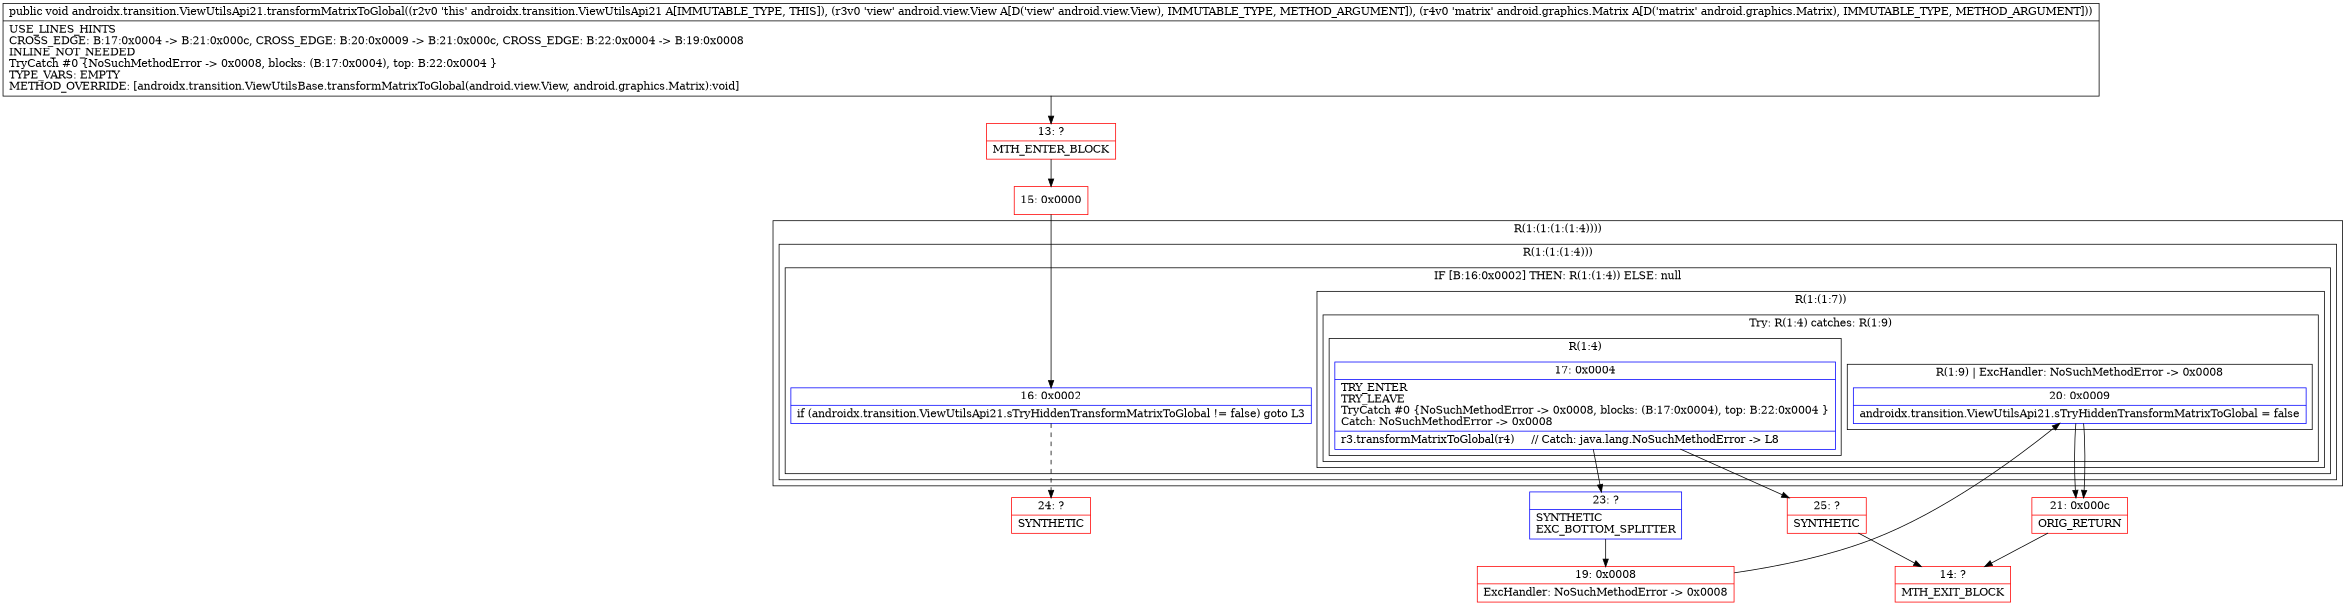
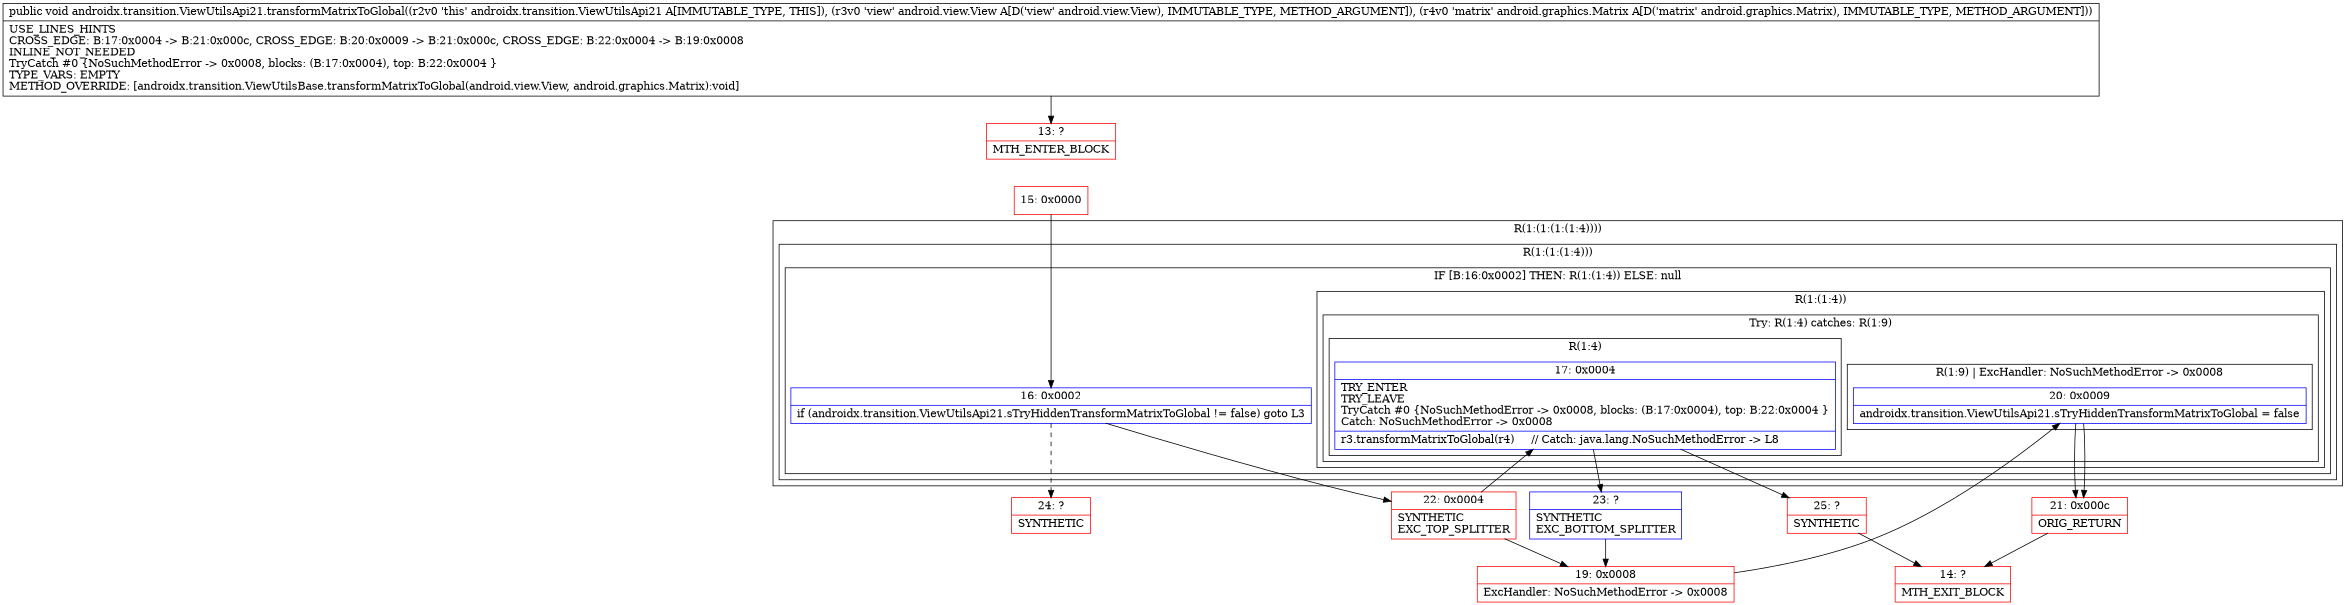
(1051, 169) -> none
(1821, 300) -> (1821, 300)
none -> (1454, 515)
